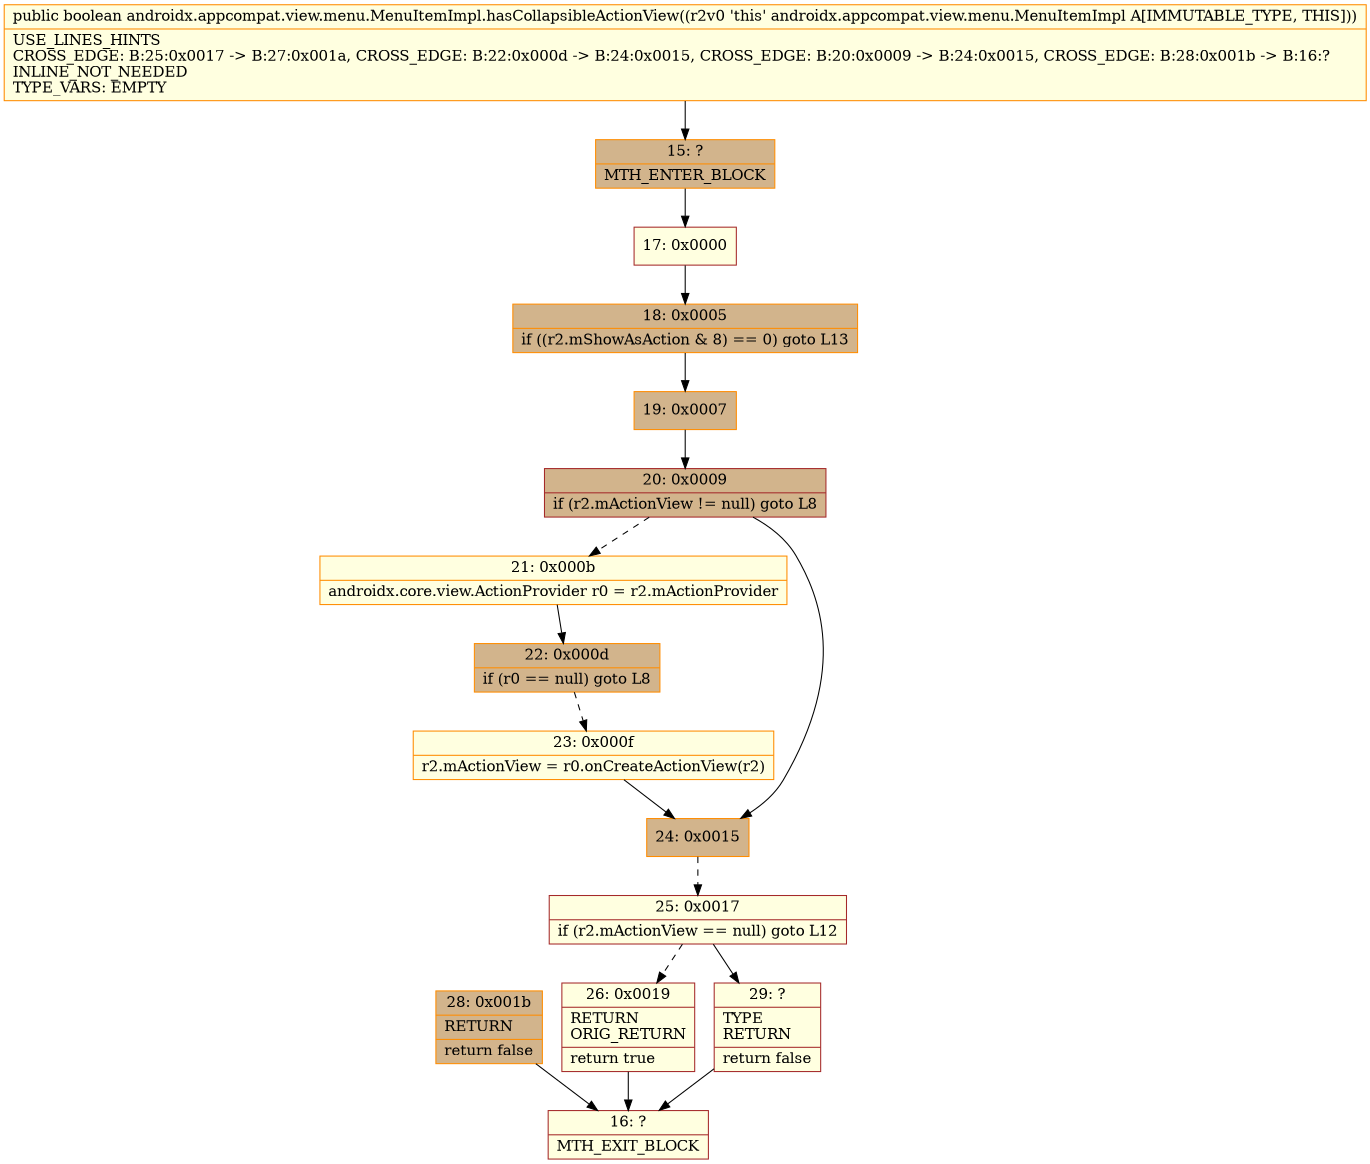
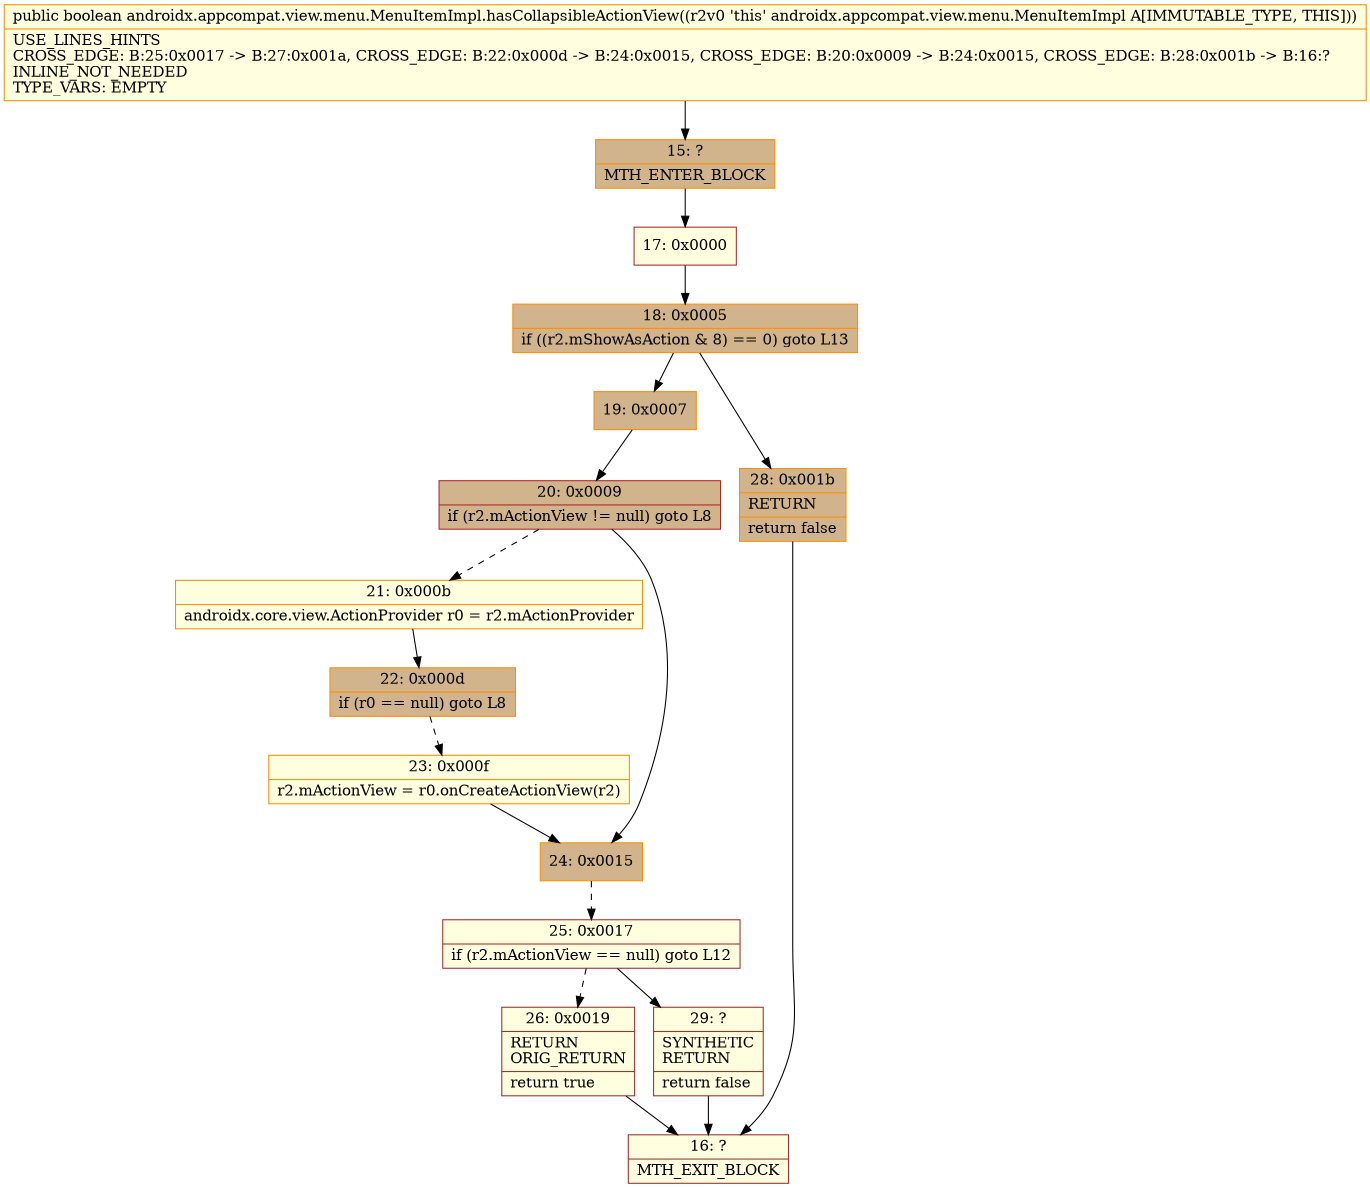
none -> (732, 406)
(743, 1019) -> (708, 1043)
